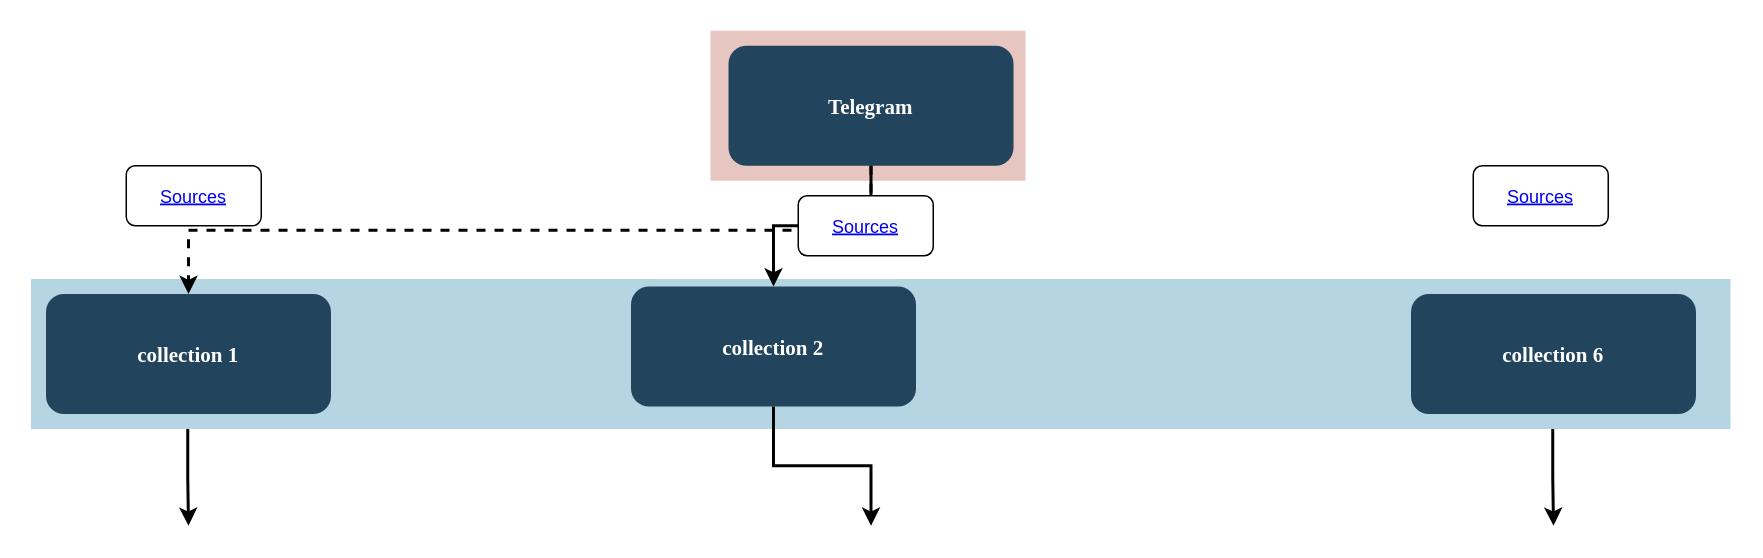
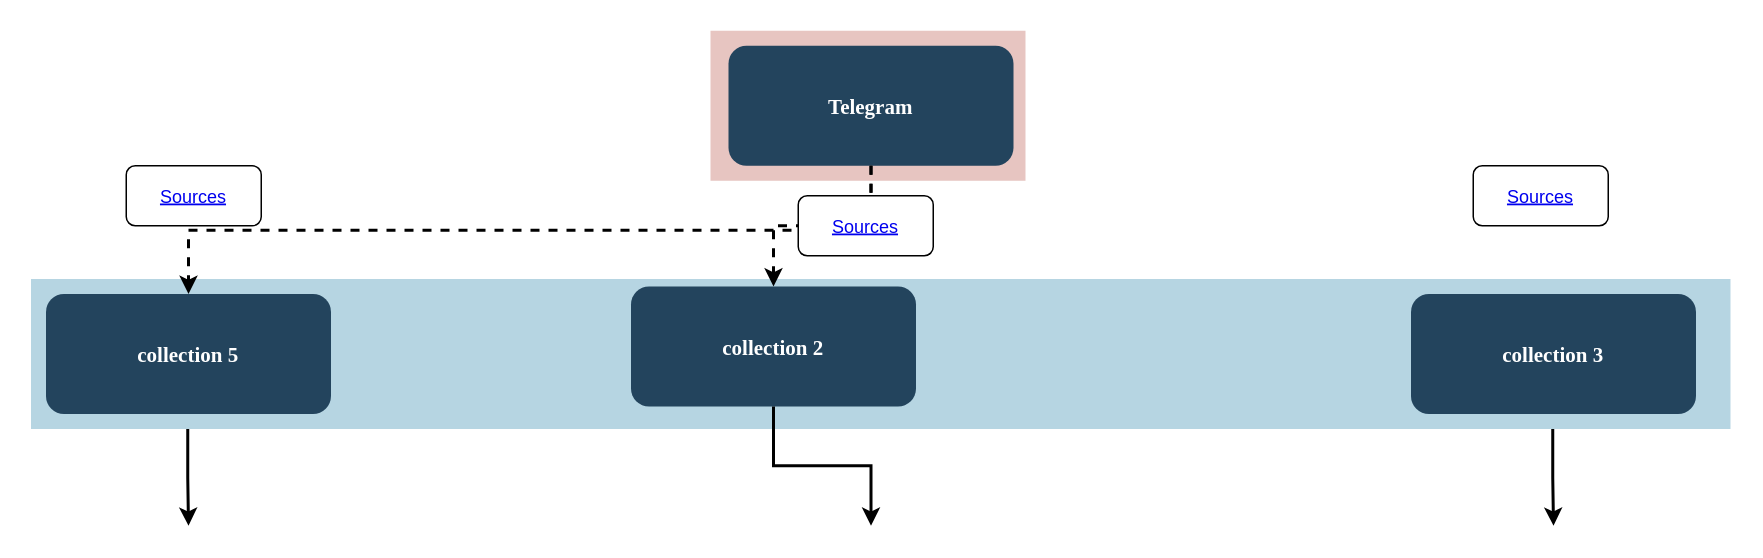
(773, 249) -> (773, 249)
(188, 355) -> (188, 355)
(1553, 355) -> (1553, 355)
